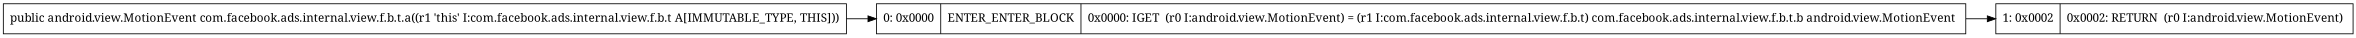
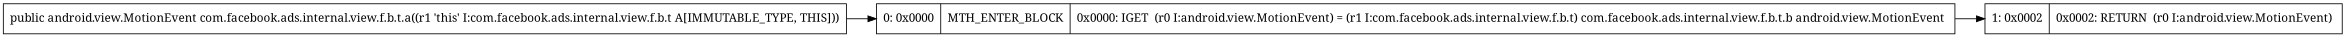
(1011, 18) -> (1005, 18)
